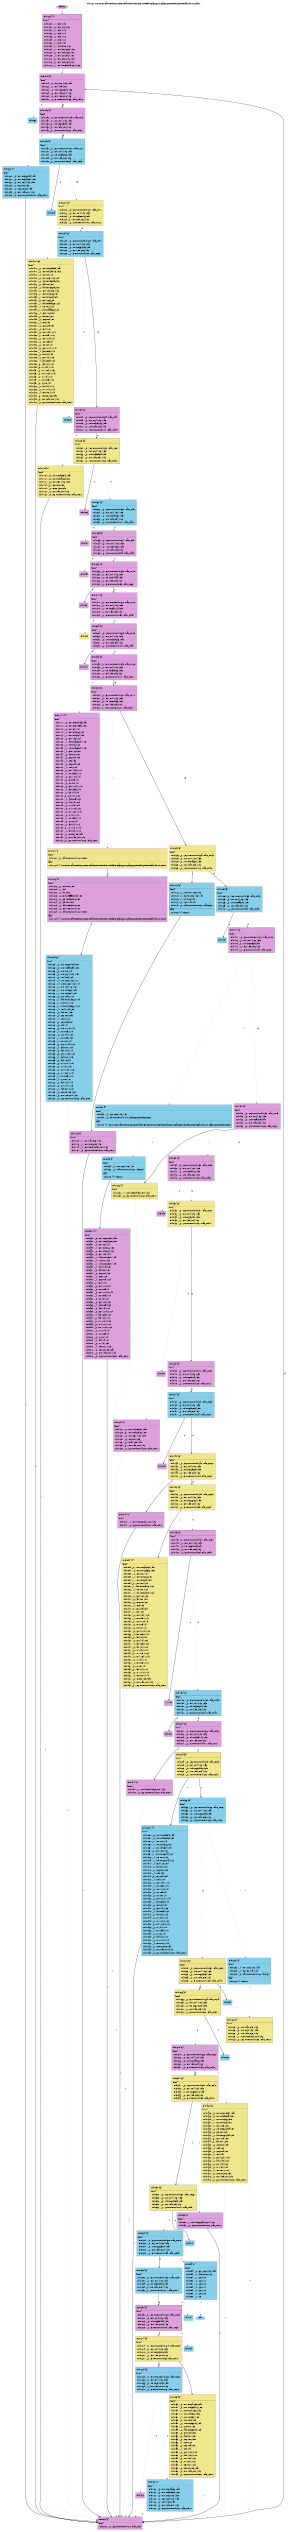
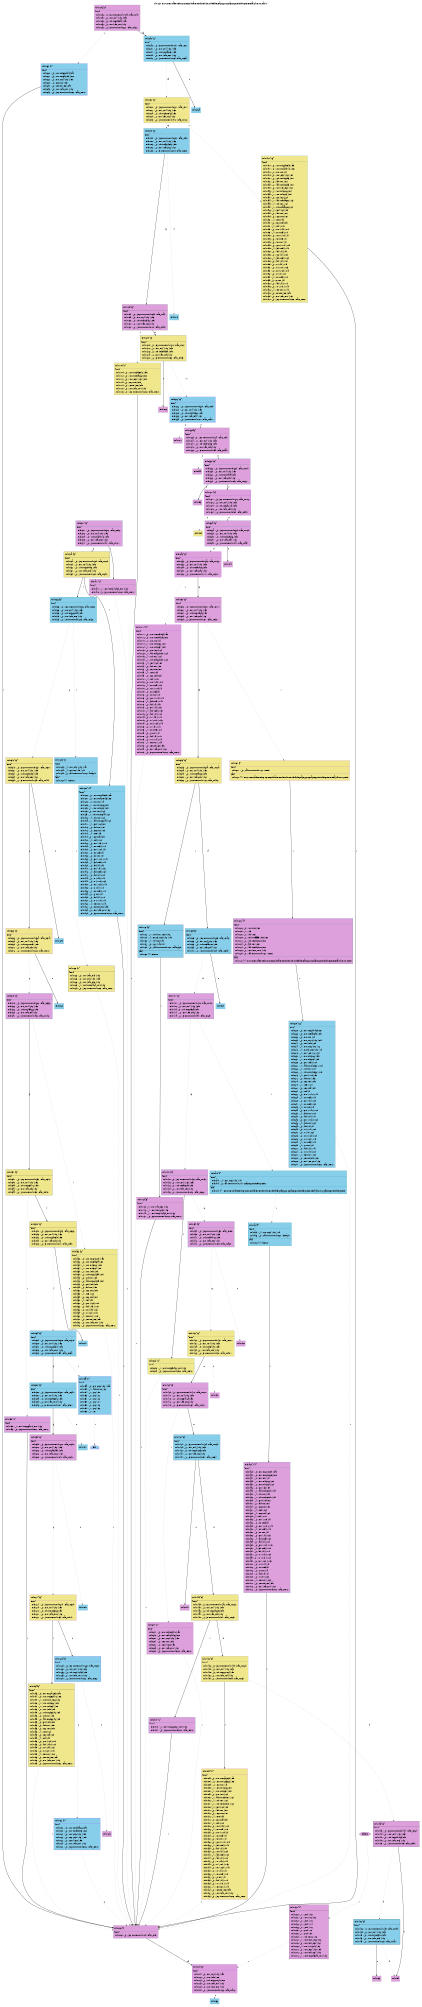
(62, 105) -> none
(198, 1718) -> (388, 1960)
